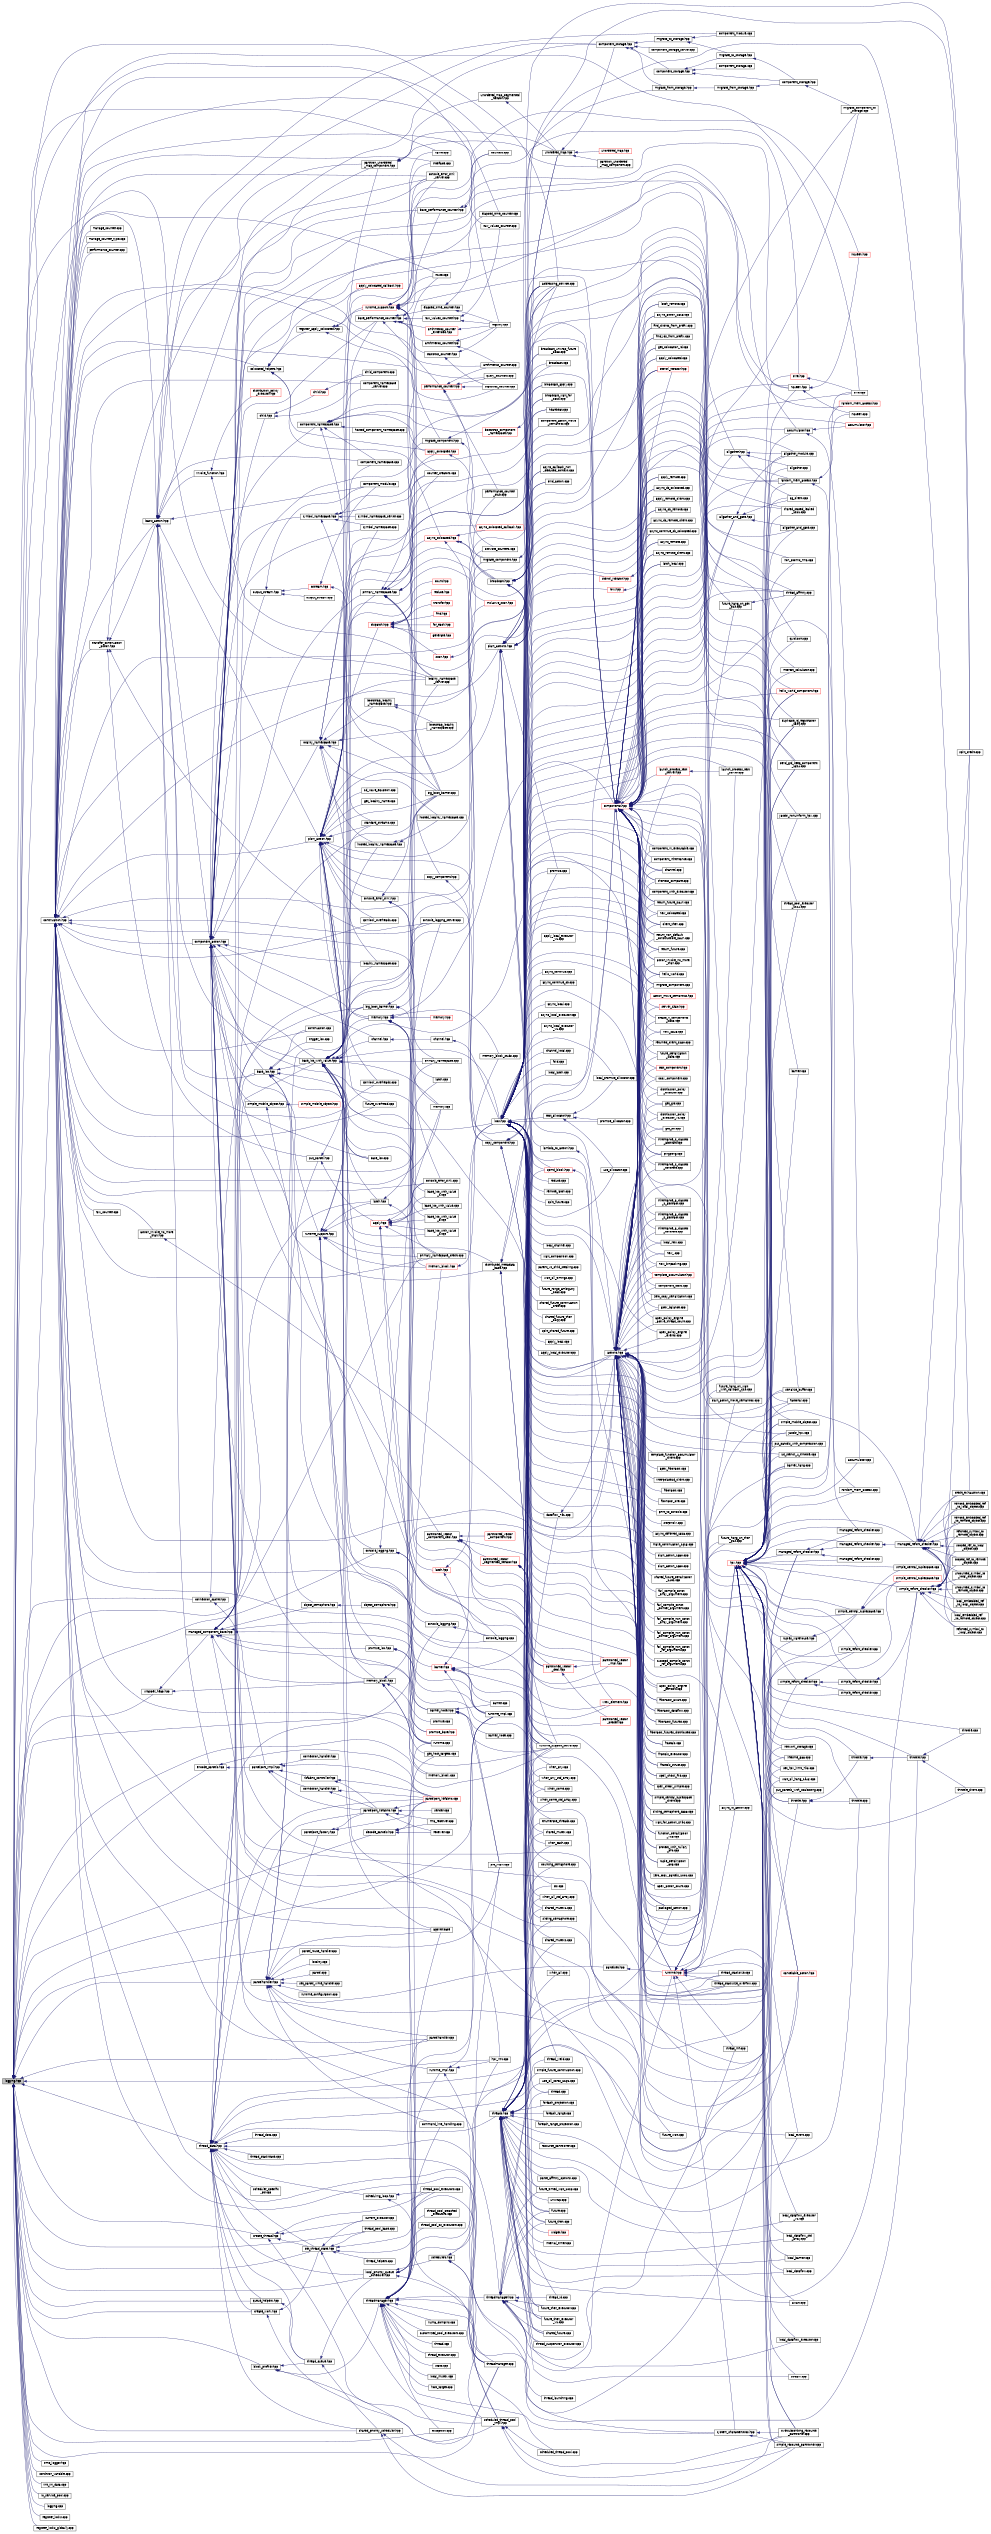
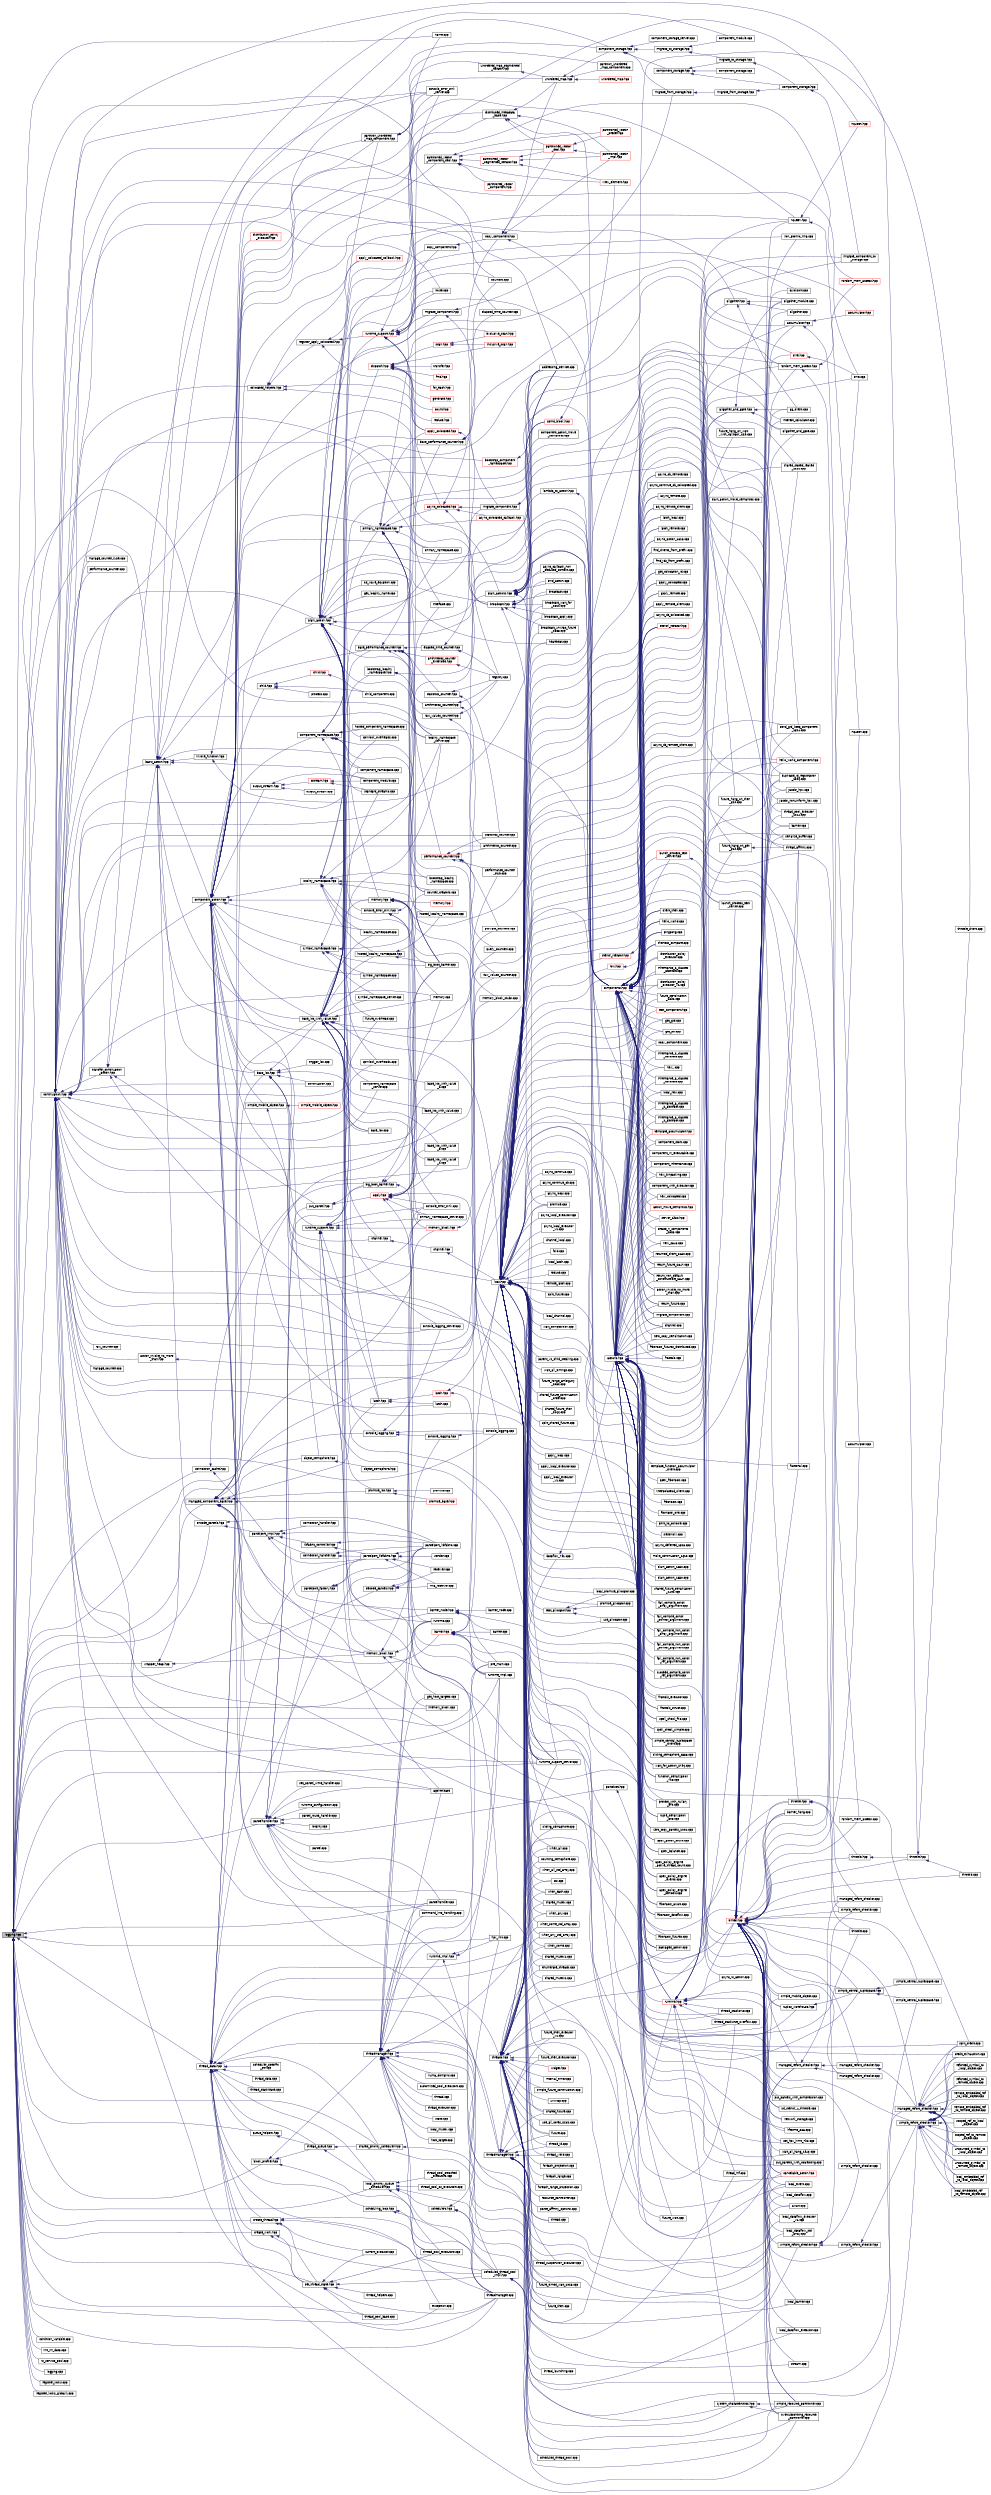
none -> (500, 334)
none -> (319, 694)
(543, 769) -> none
none -> (342, 1008)
(442, 1256) -> (442, 1217)
(736, 1563) -> (736, 1921)
(442, 1799) -> (442, 1546)
(55, 2463) -> none
